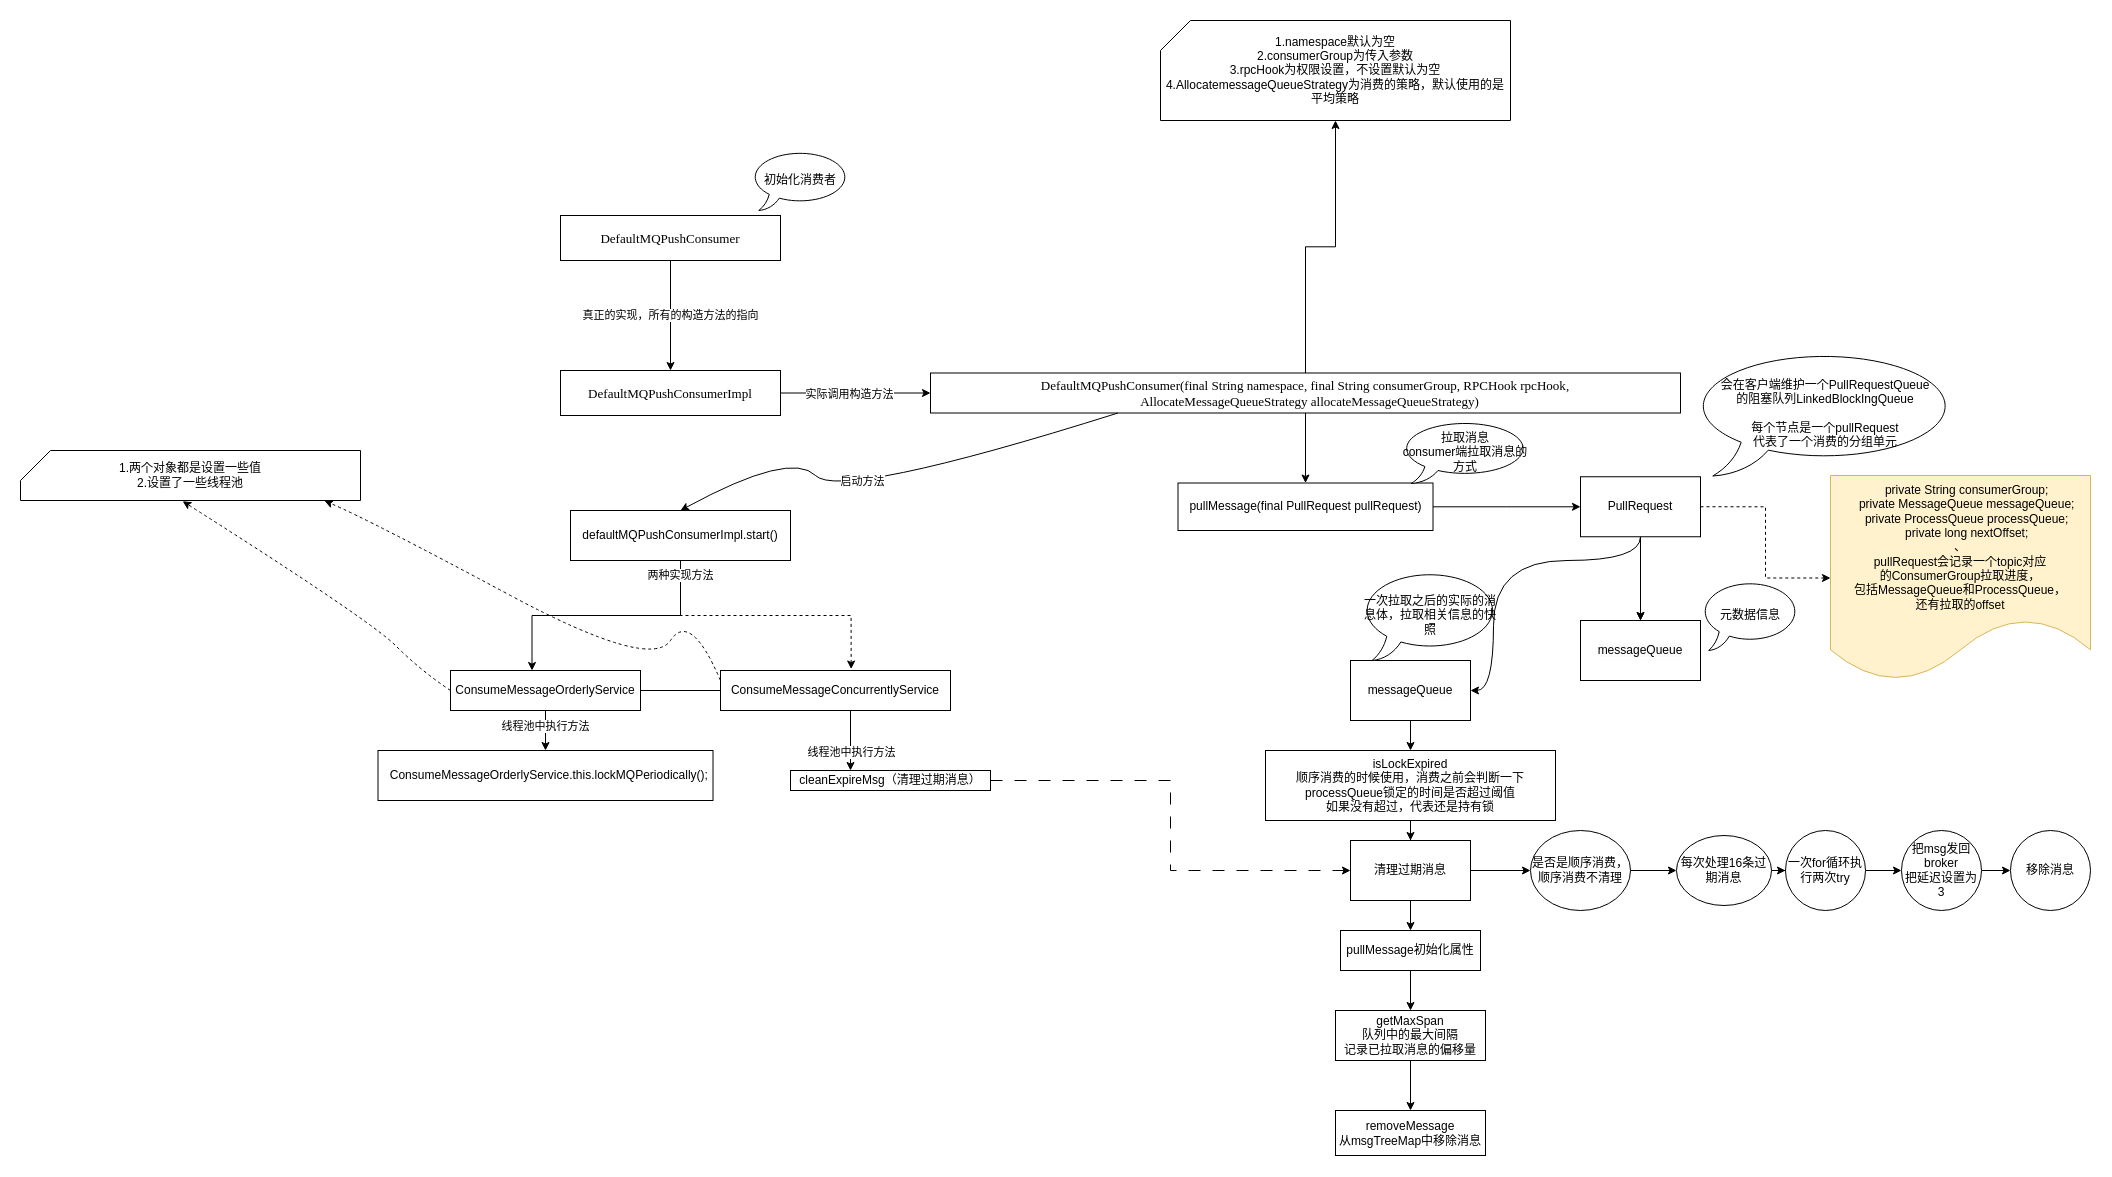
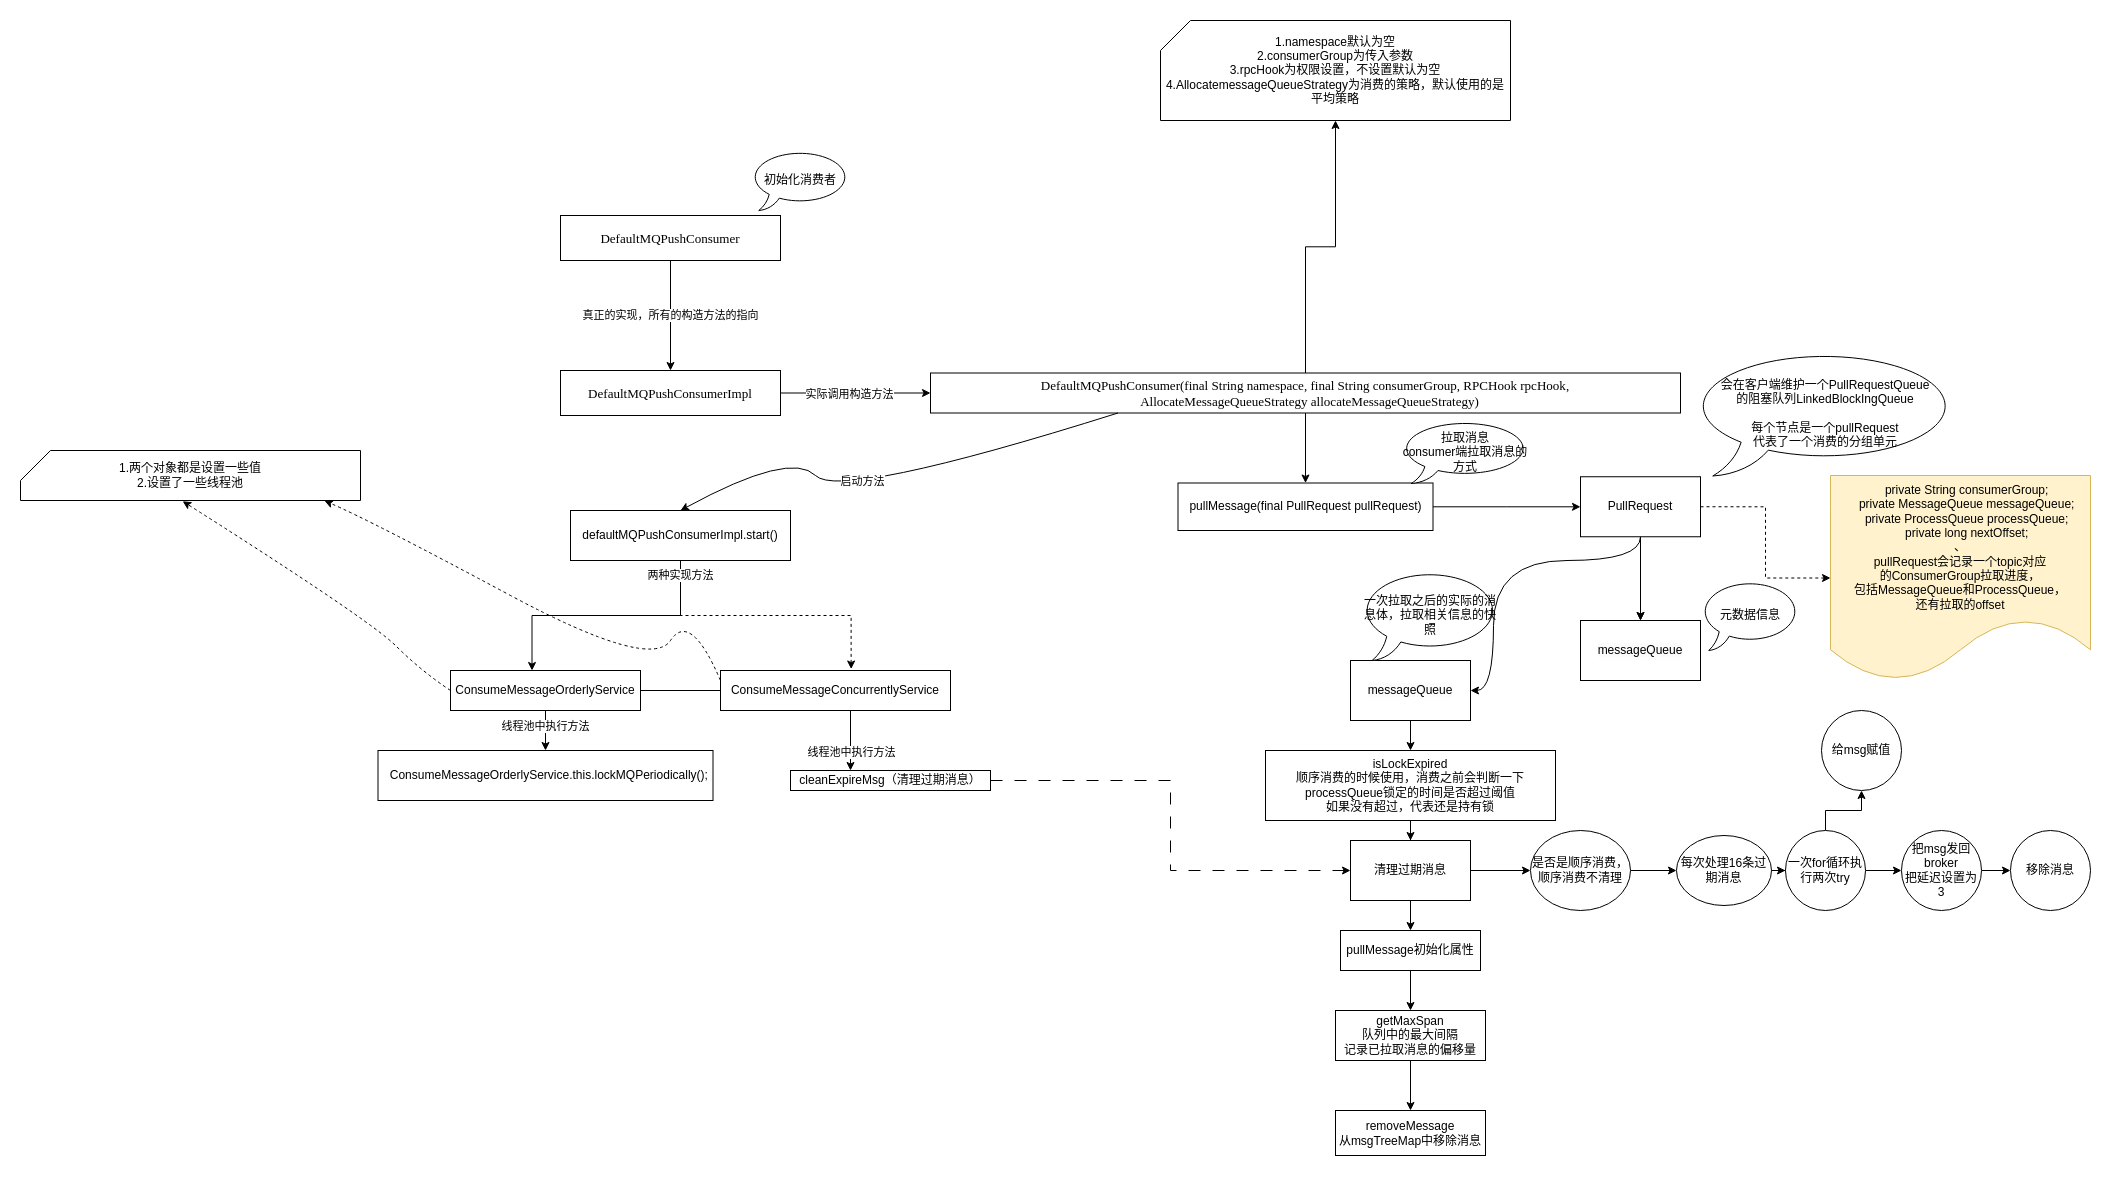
none -> (1862, 751)
none -> (1840, 811)
